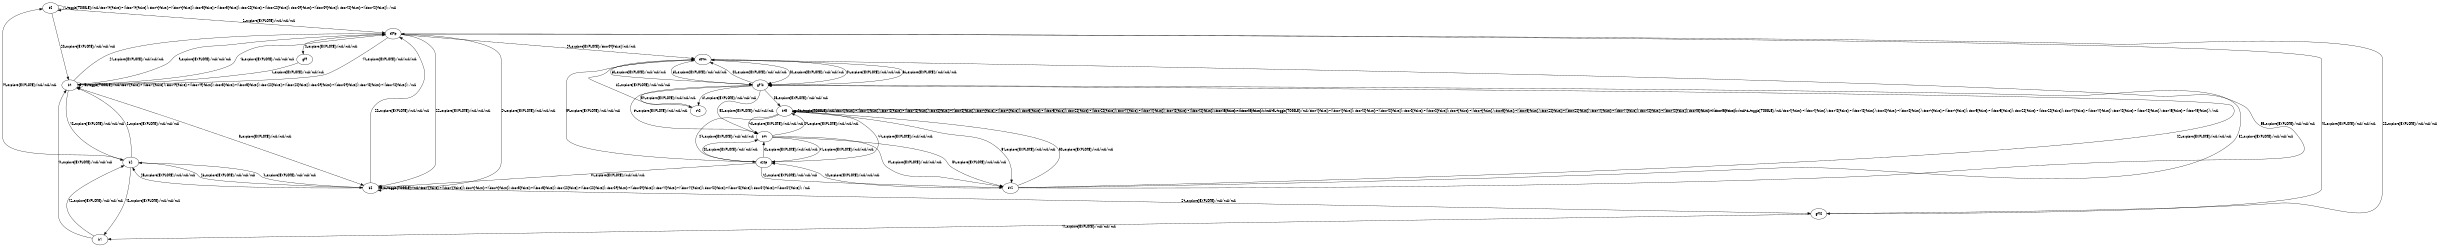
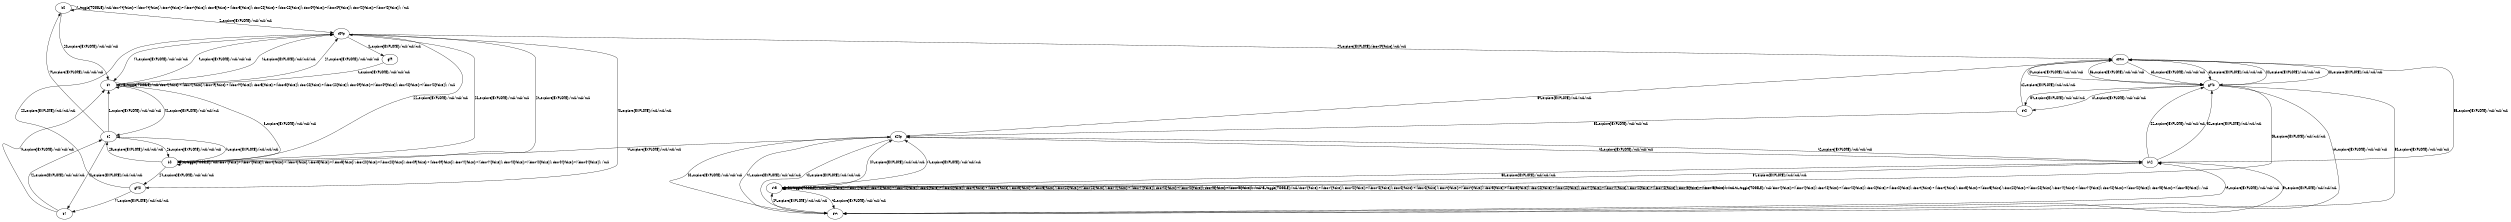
none -> (1463, 125)
